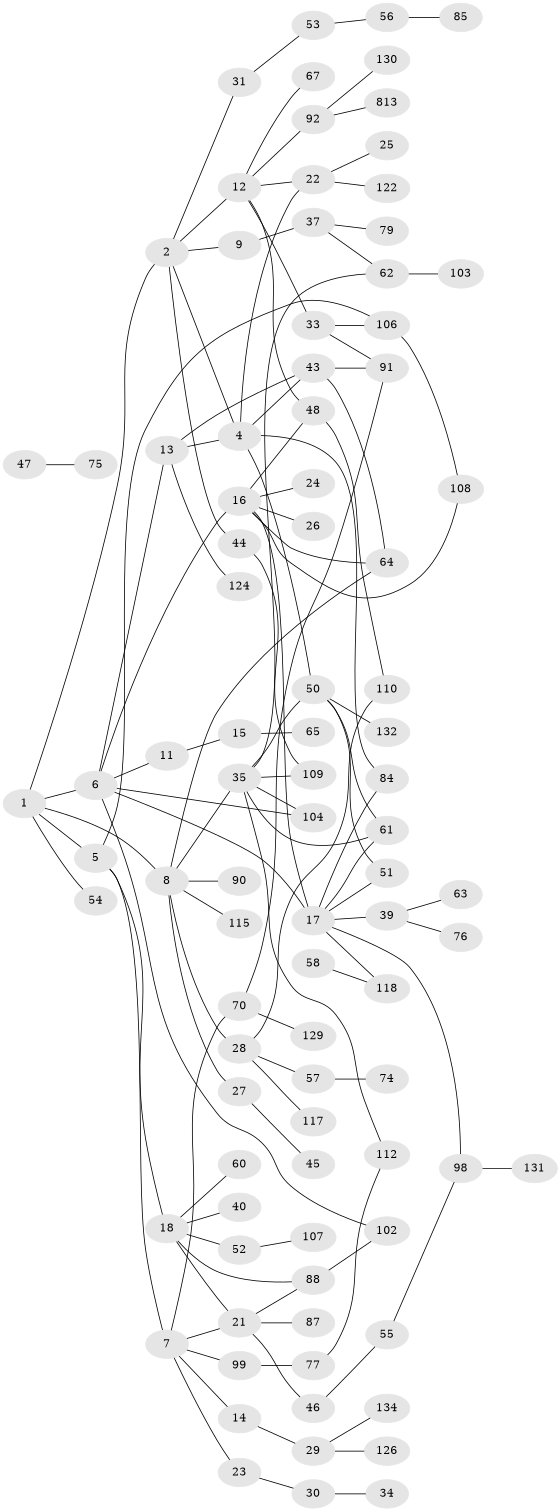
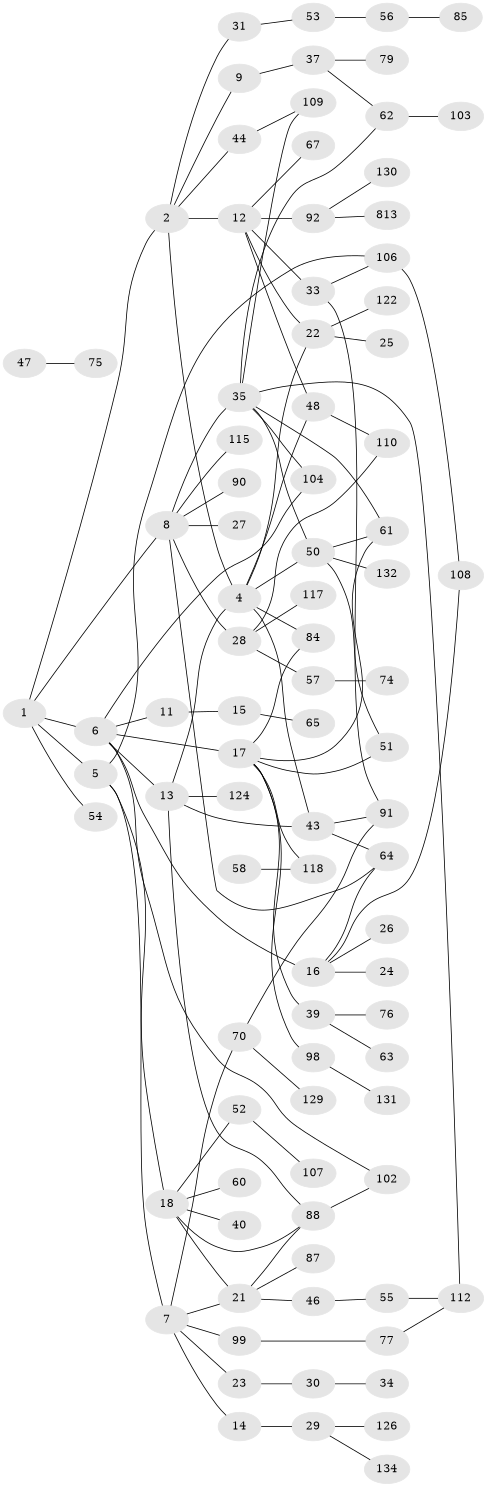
(276, 456) -> (279, 494)
(283, 678) -> none
none -> (188, 1029)
(313, 1165) -> none
(424, 1252) -> (423, 1298)
